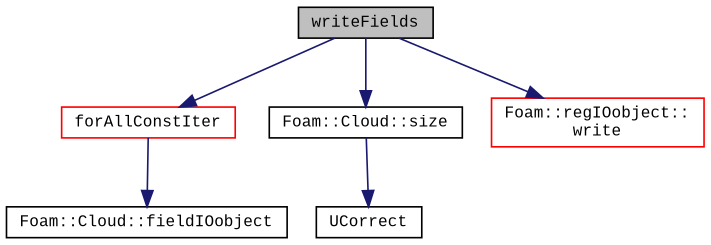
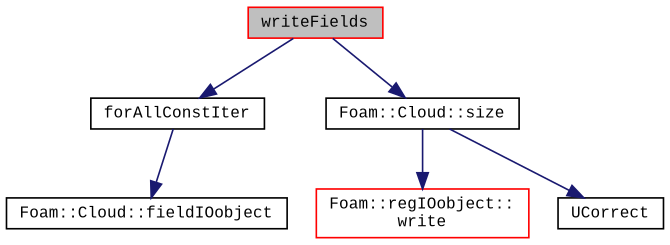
(366, 23) -> (316, 23)
(463, 65) -> (423, 151)
(148, 122) -> (178, 114)
